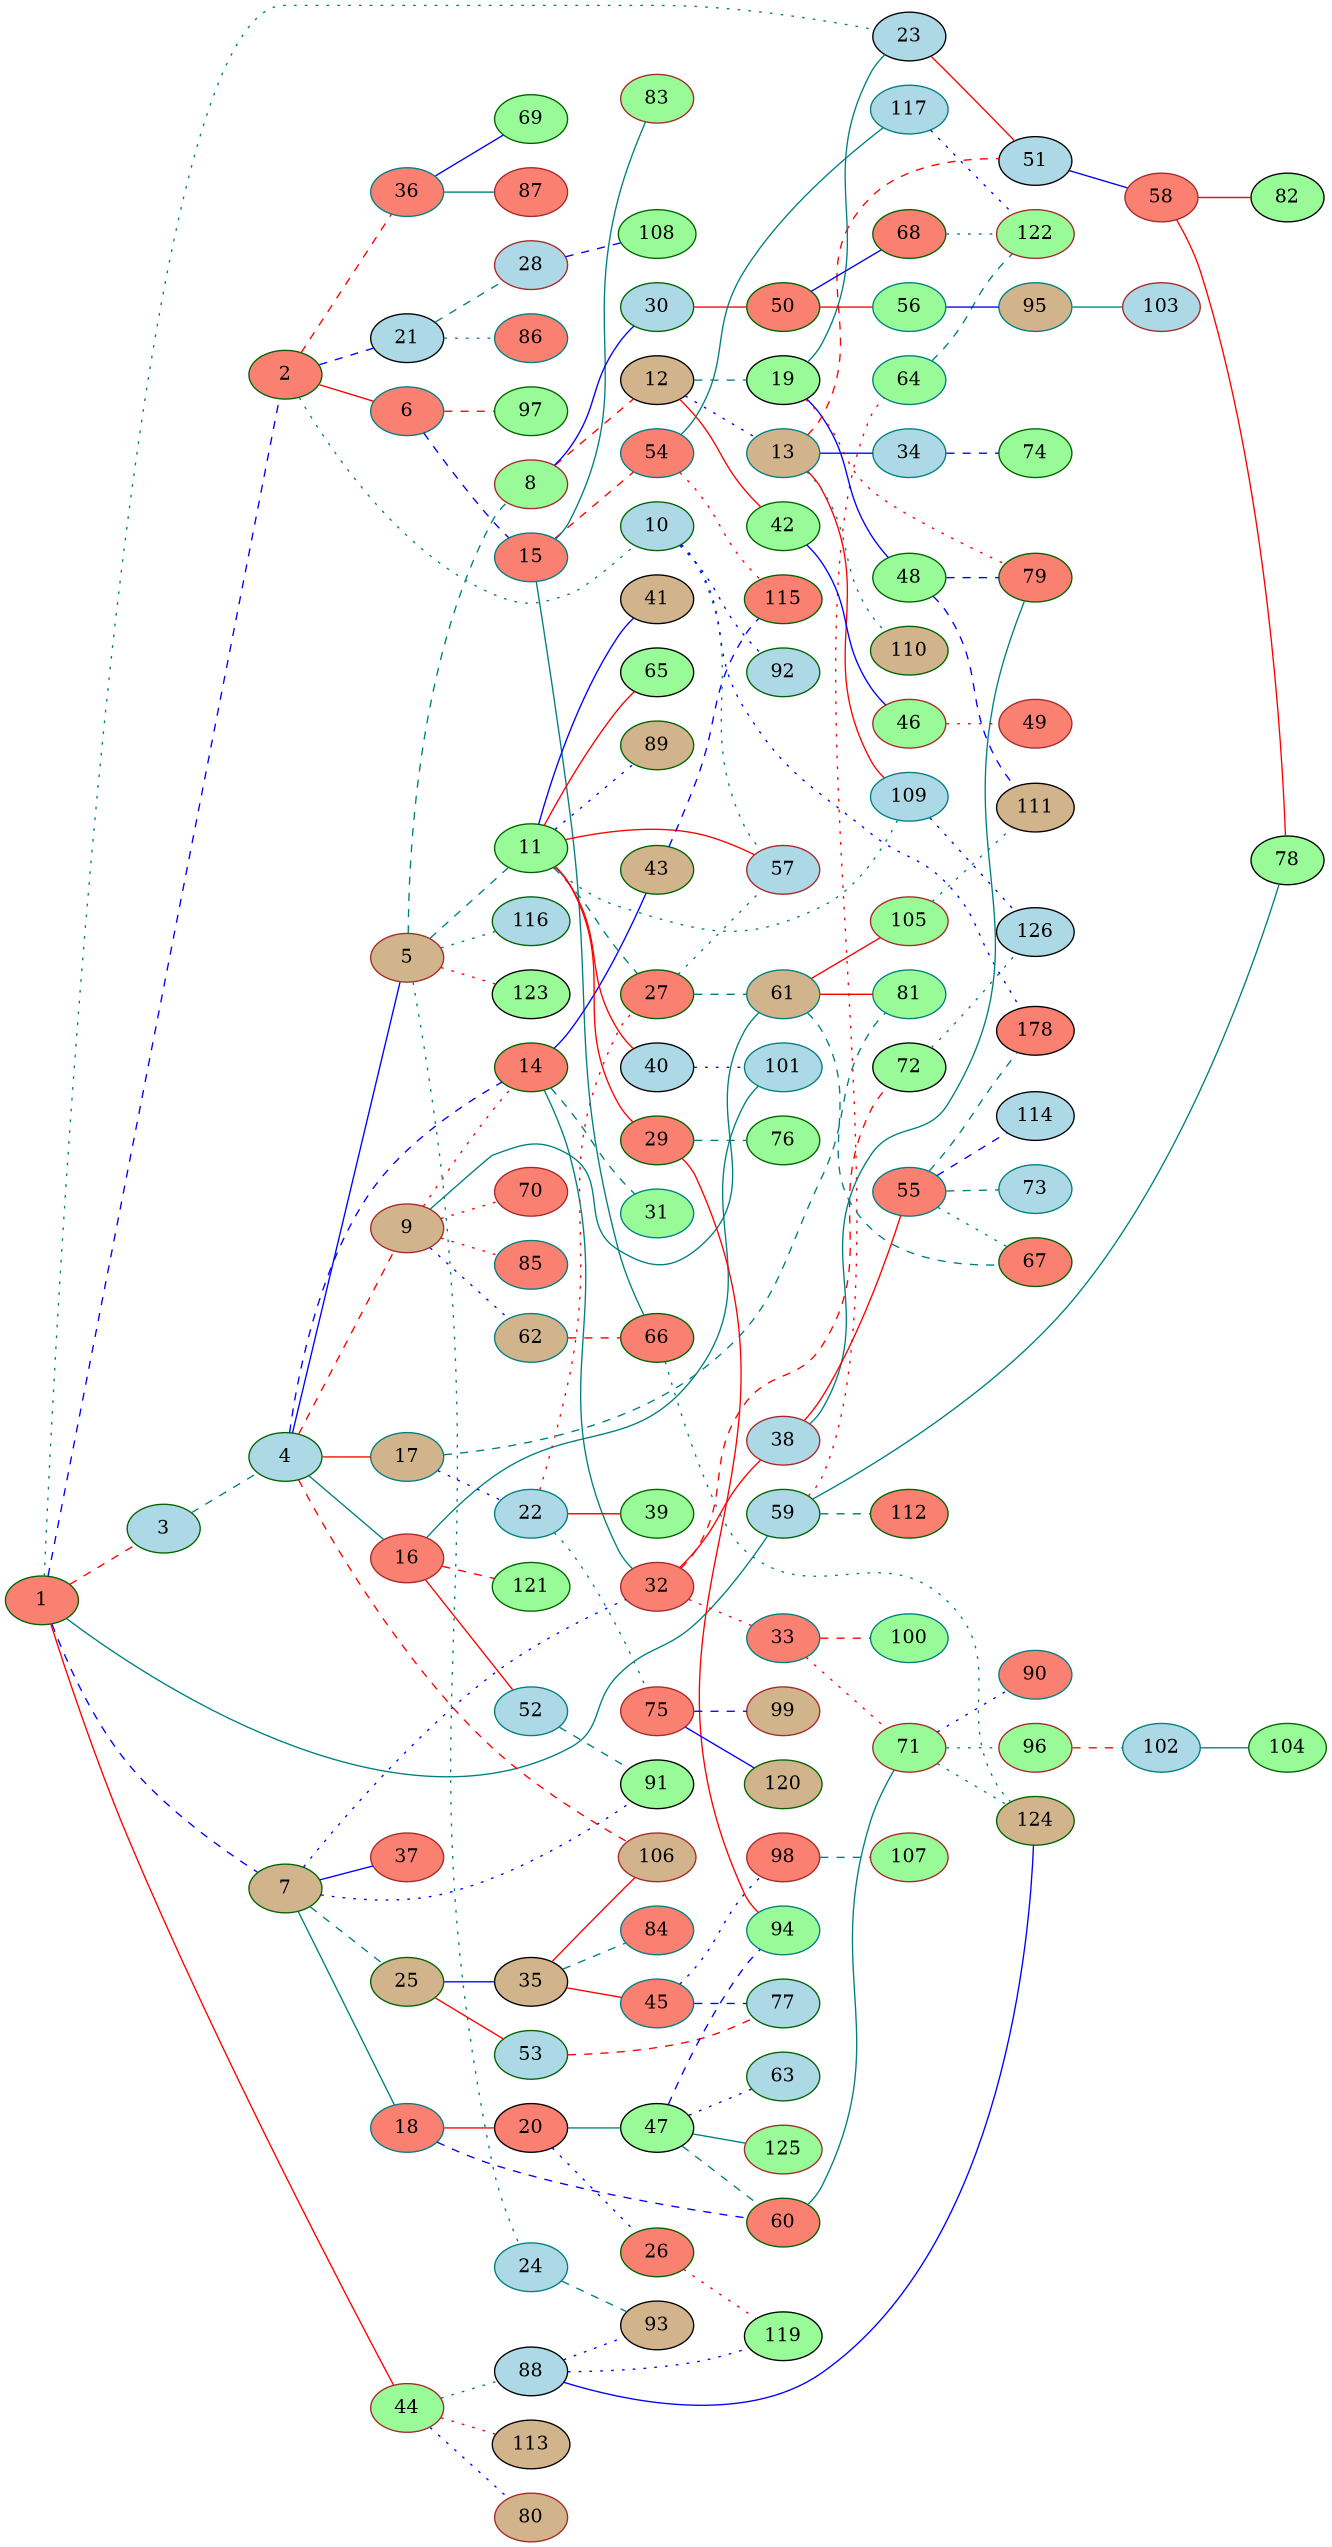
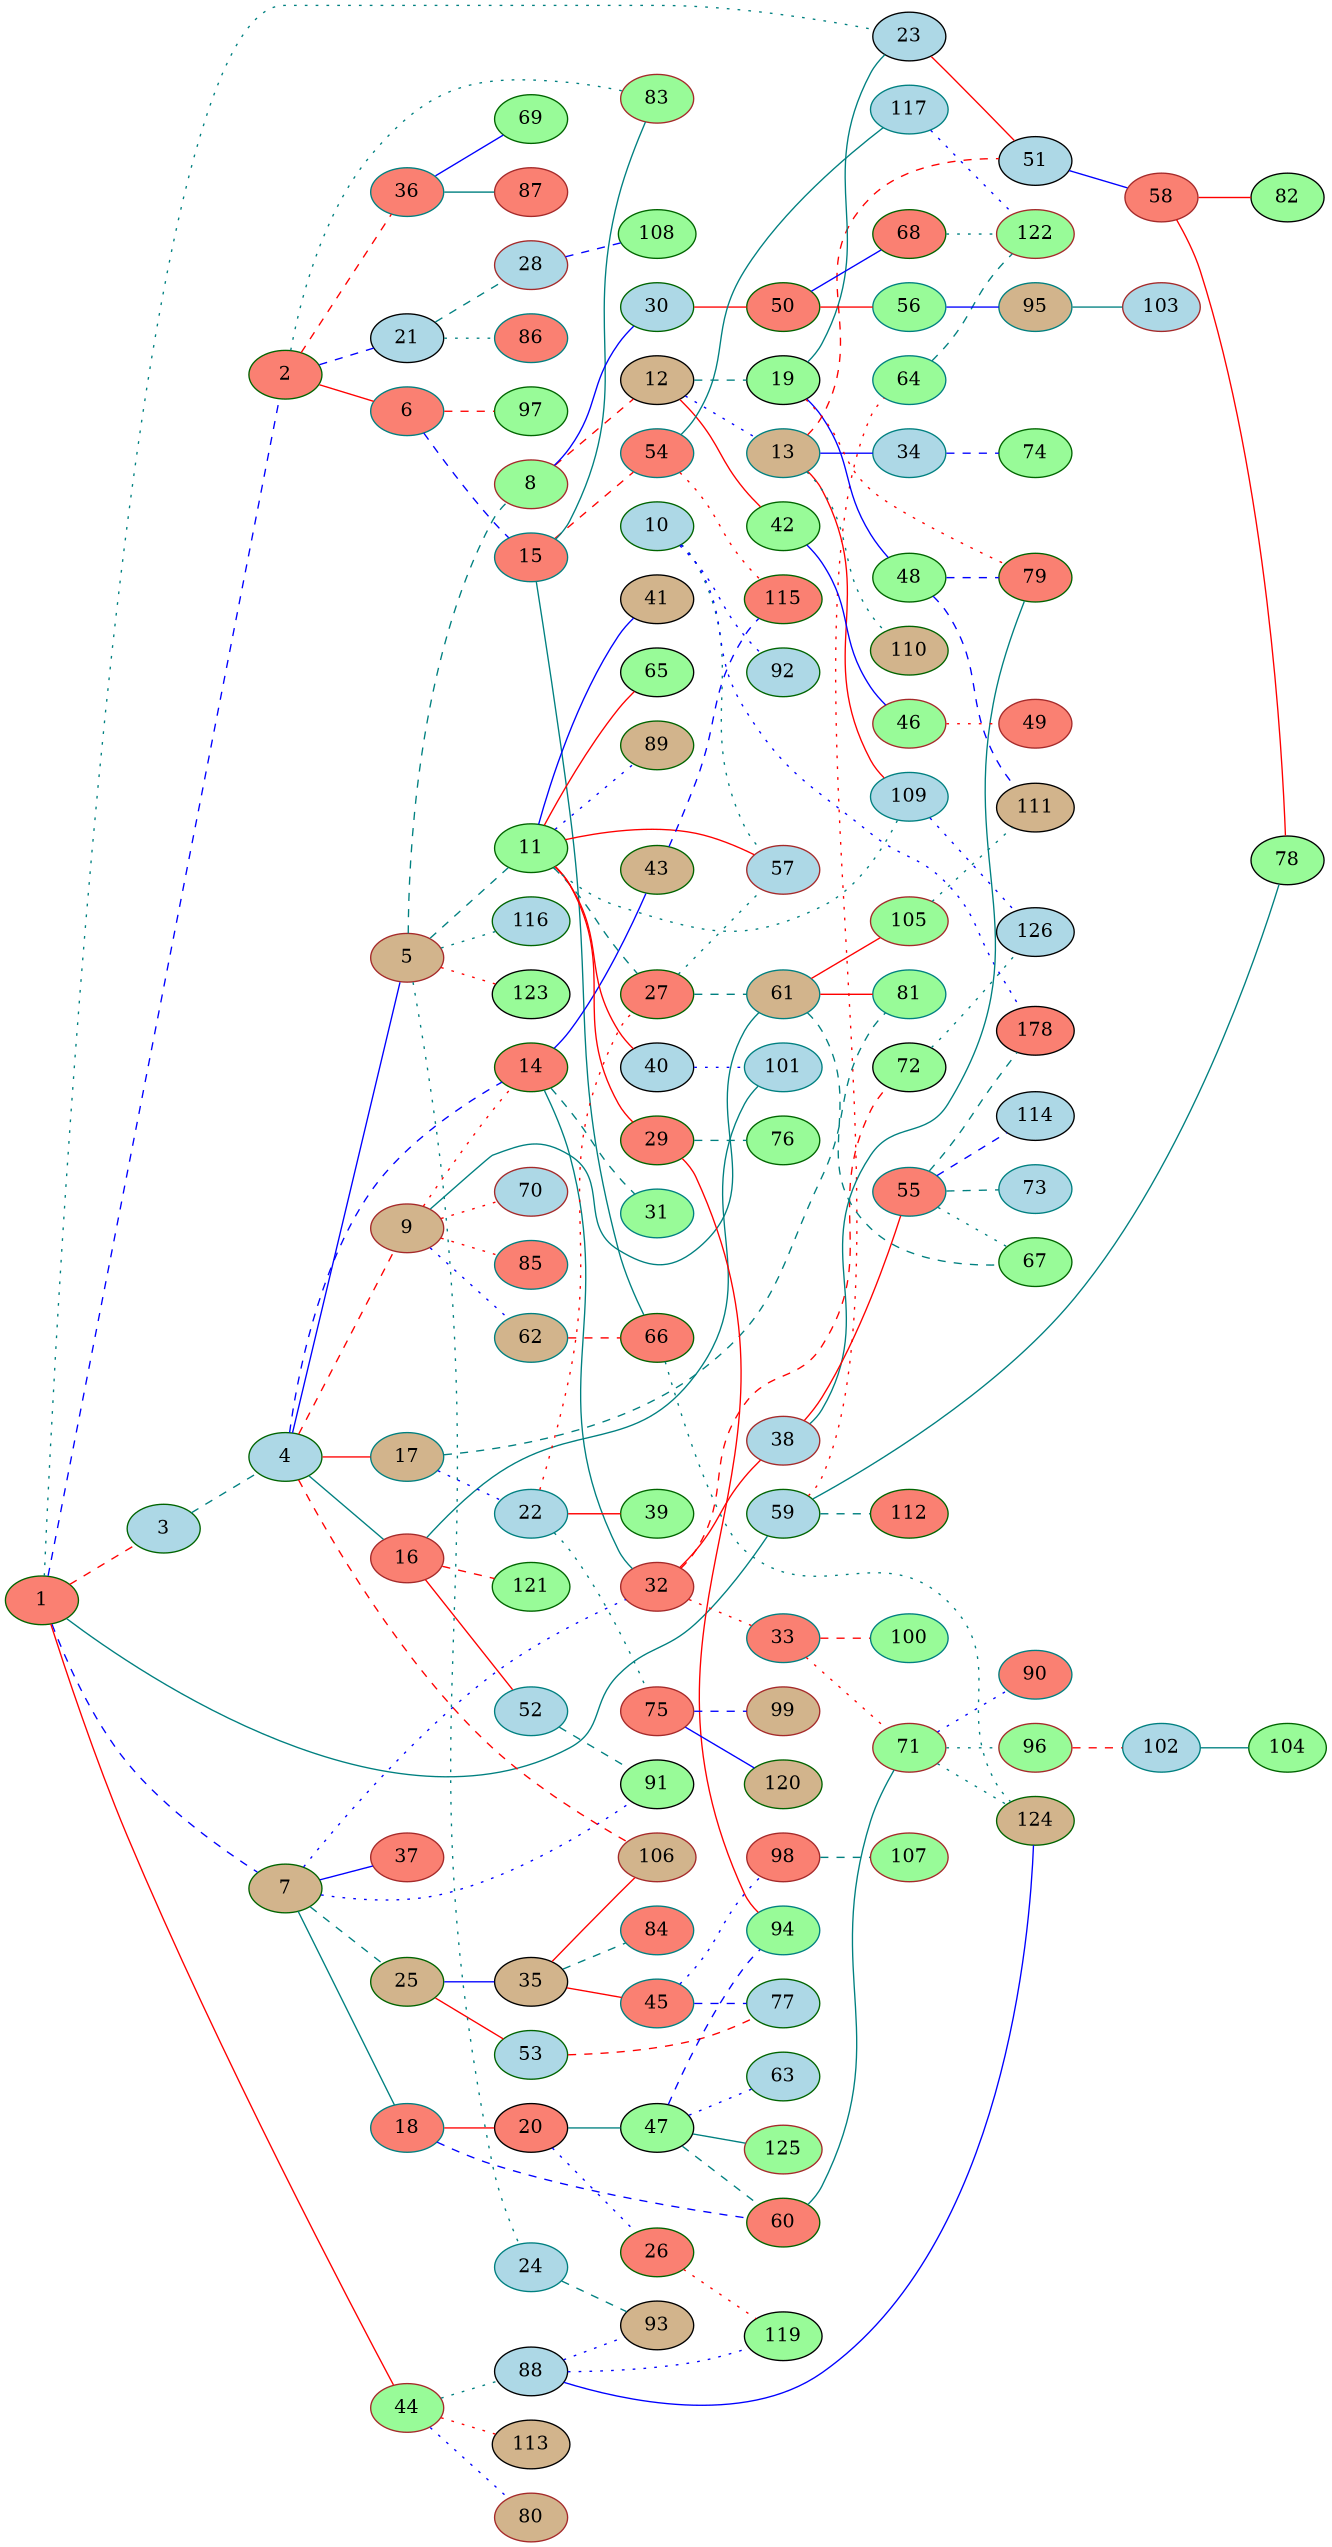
(442, 564) -> (393, 132)
(531, 1192) -> (531, 1192)
(1035, 1262) -> (1035, 1262)
